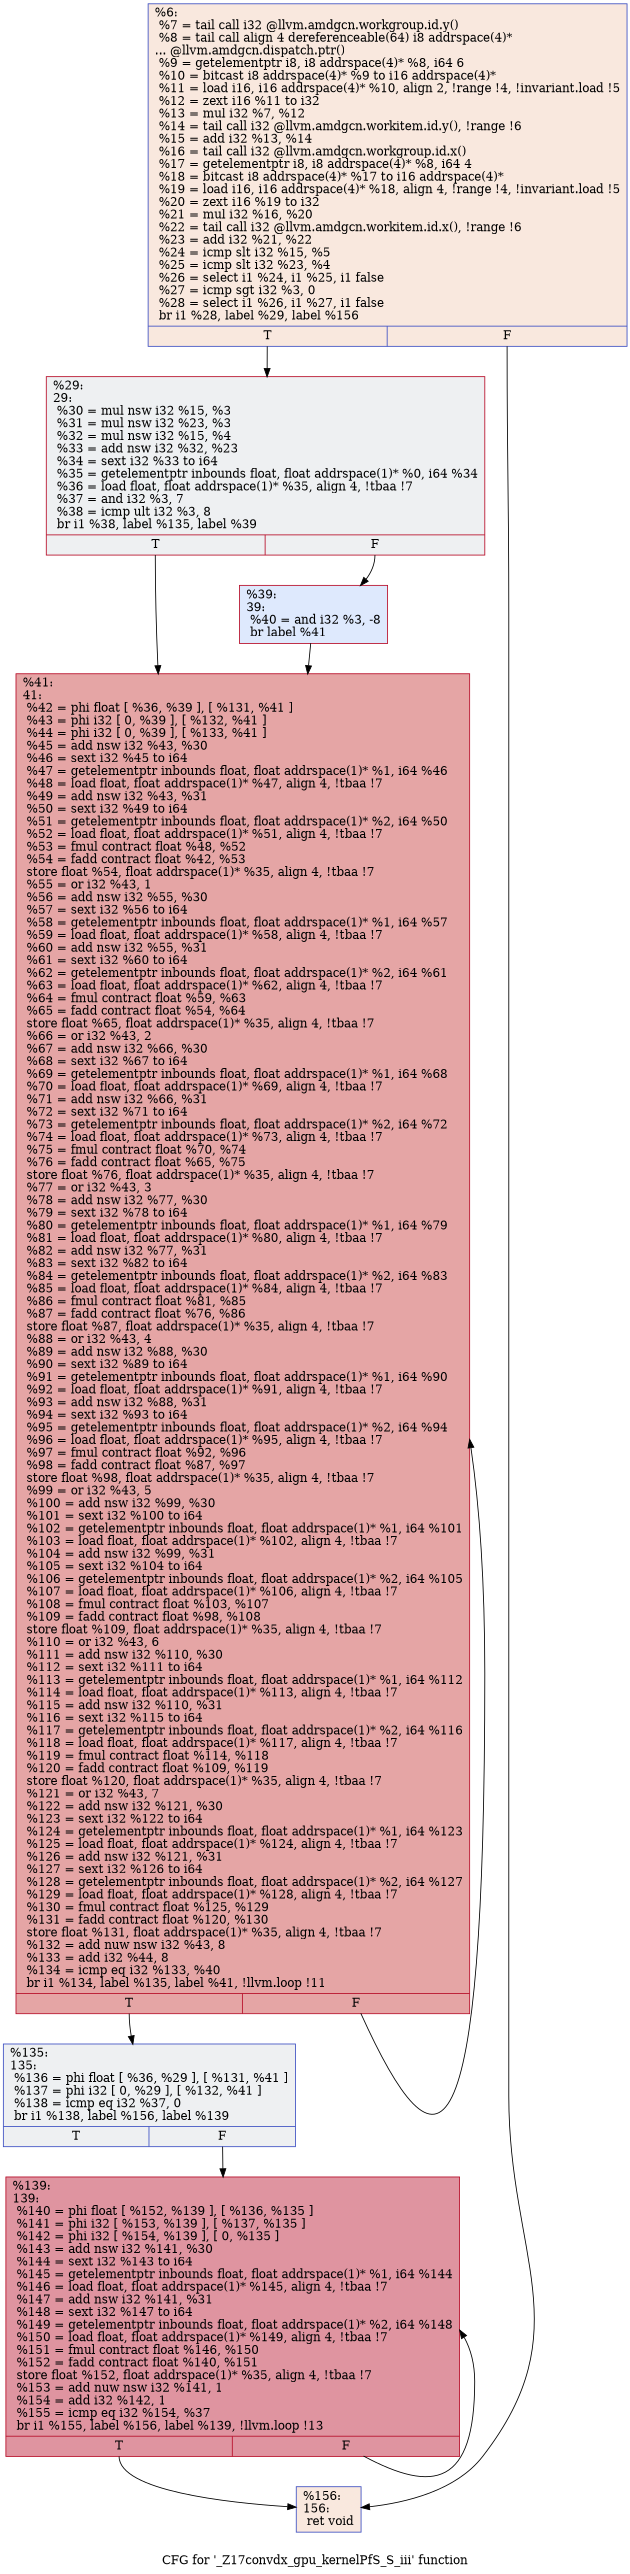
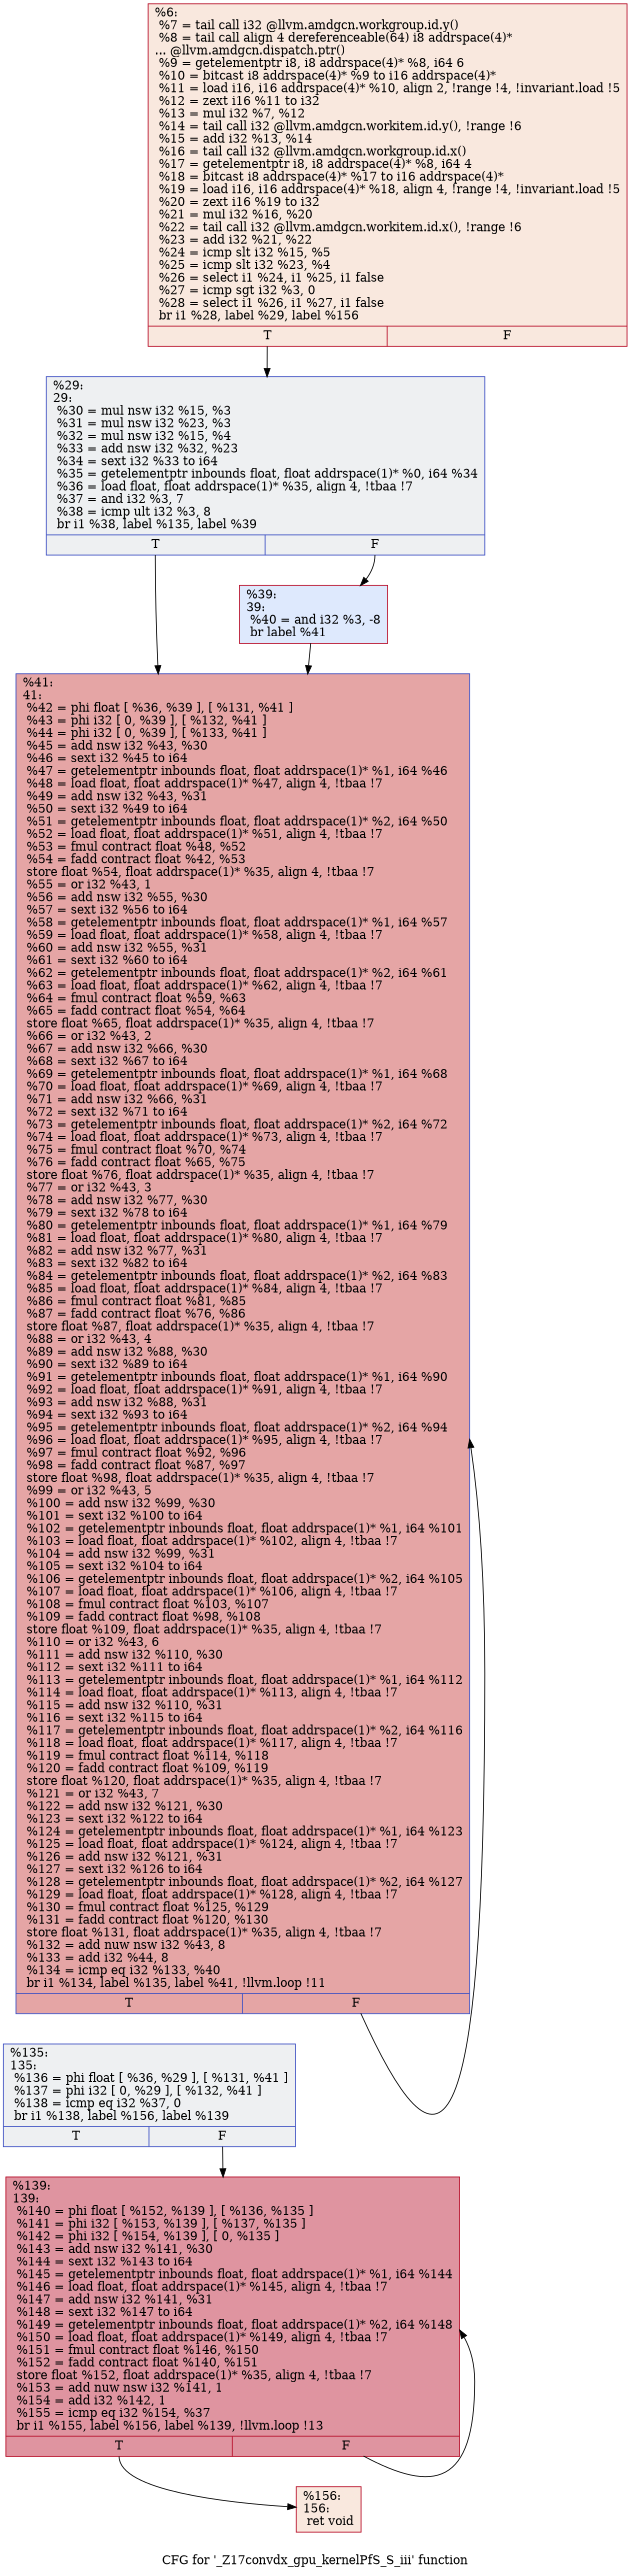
(388, 175) -> (388, 175)
(266, 466) -> (266, 466)
(243, 1344) -> (243, 1344)
(509, 1472) -> none
(130, 2025) -> none
(329, 2509) -> (329, 2509)
